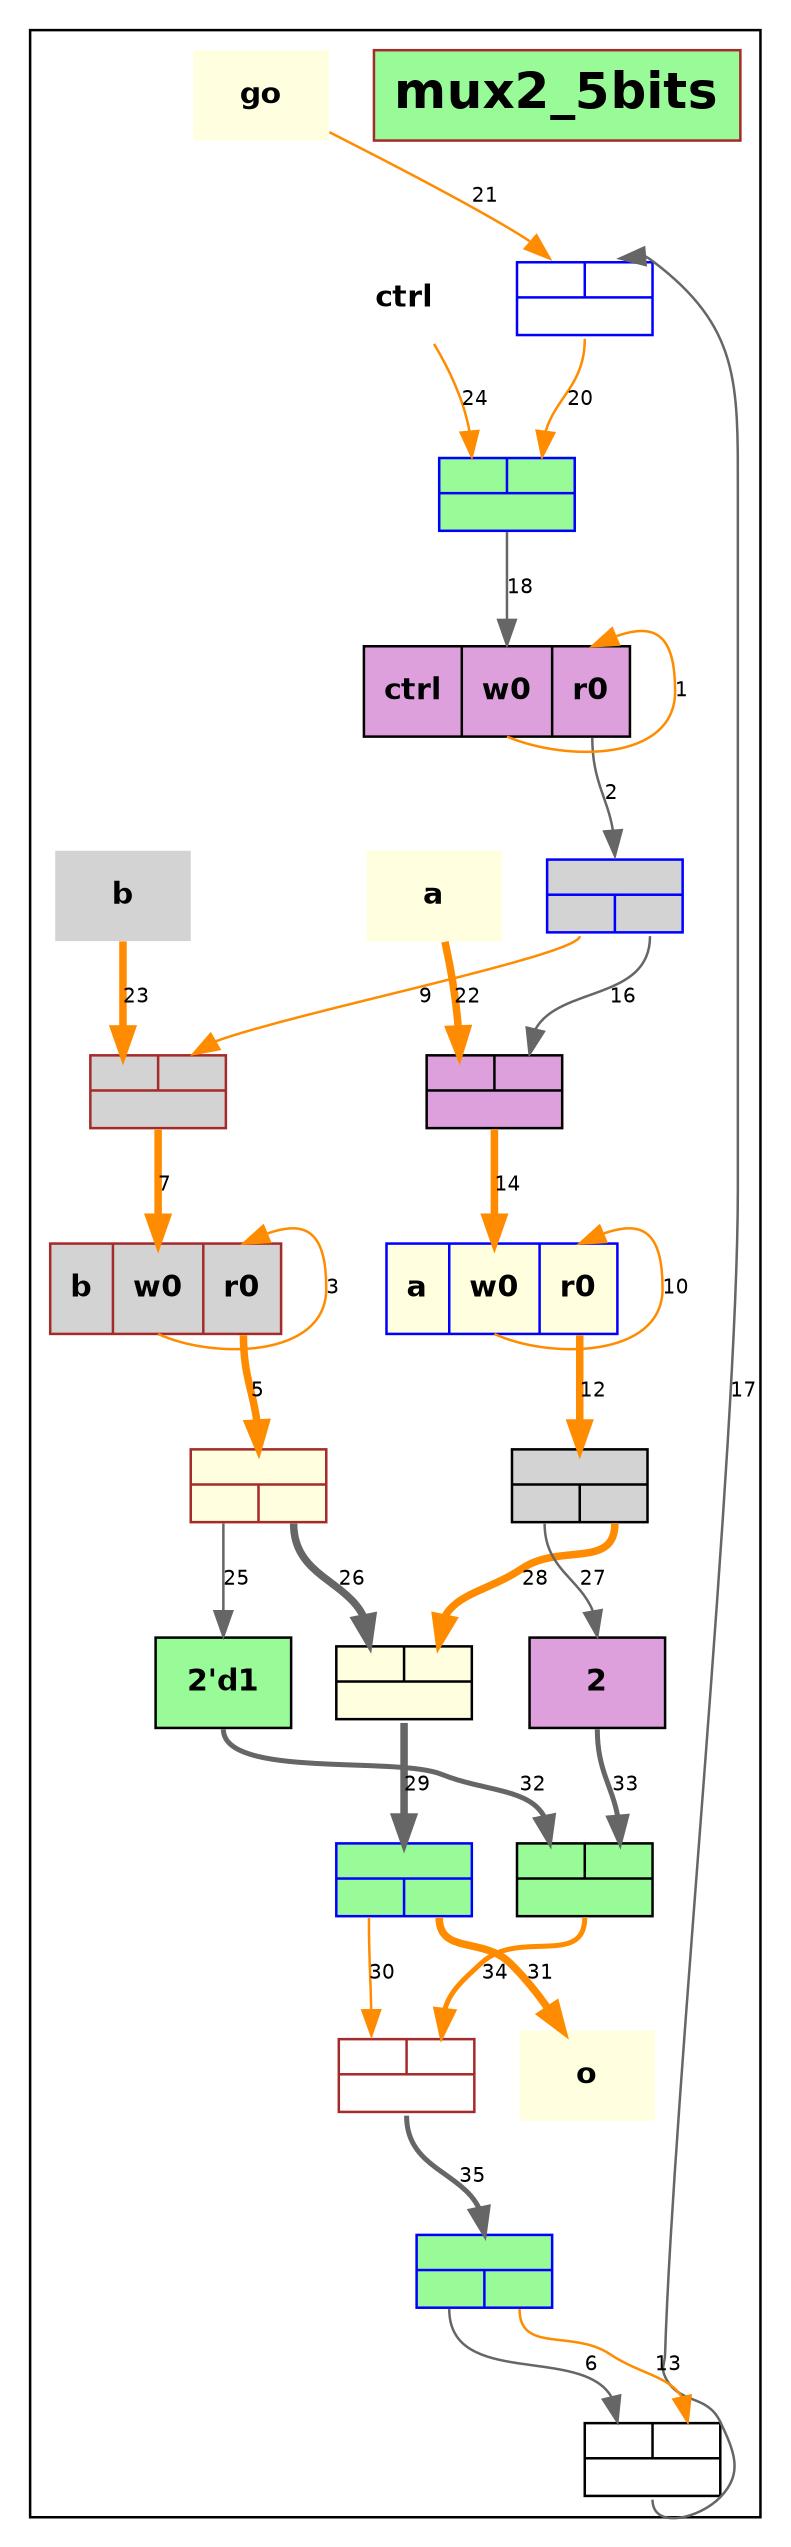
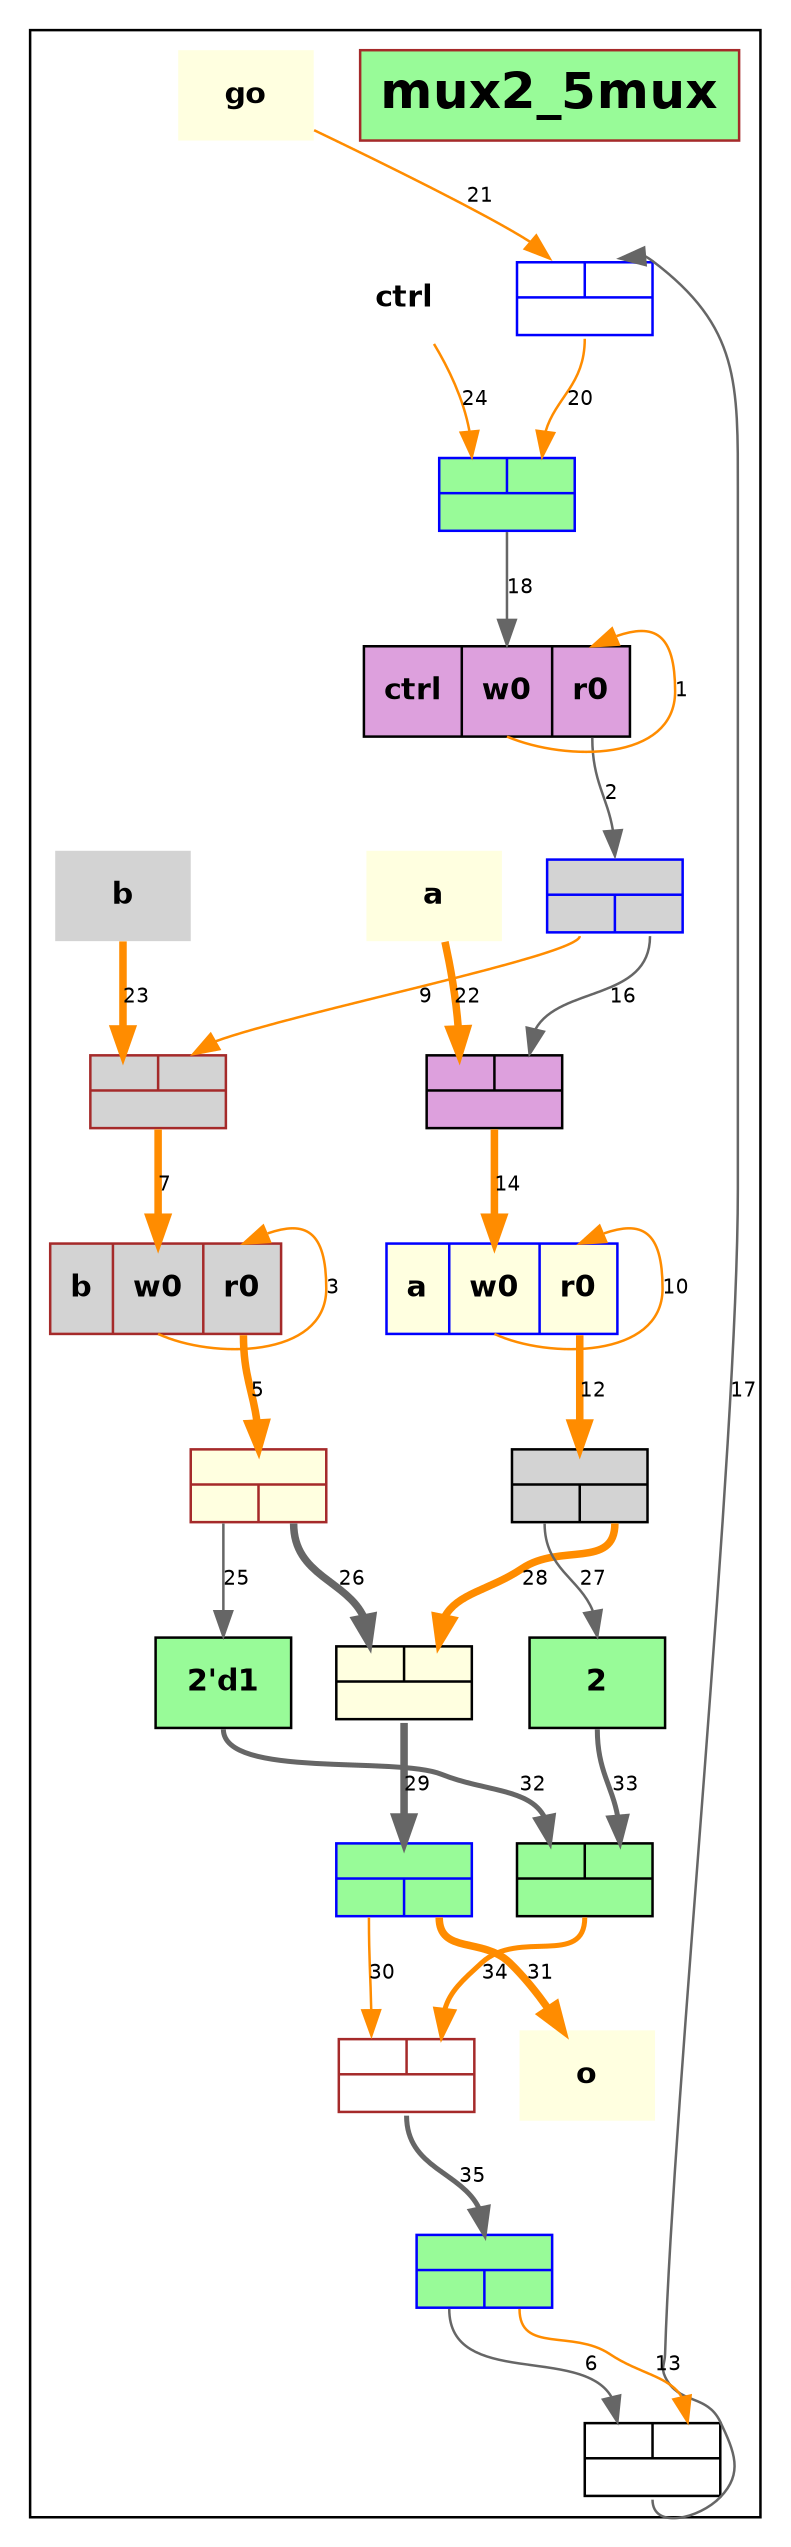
(557, 95) -> (550, 95)
(597, 1683) -> (597, 1683)
